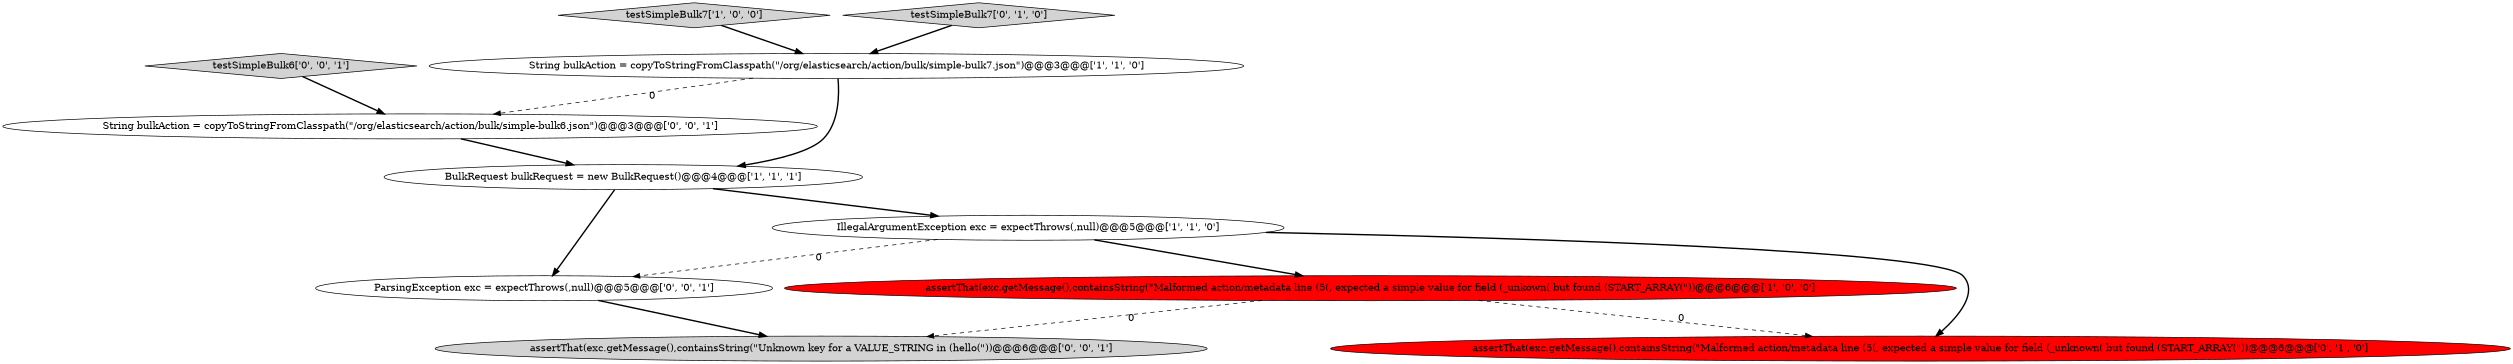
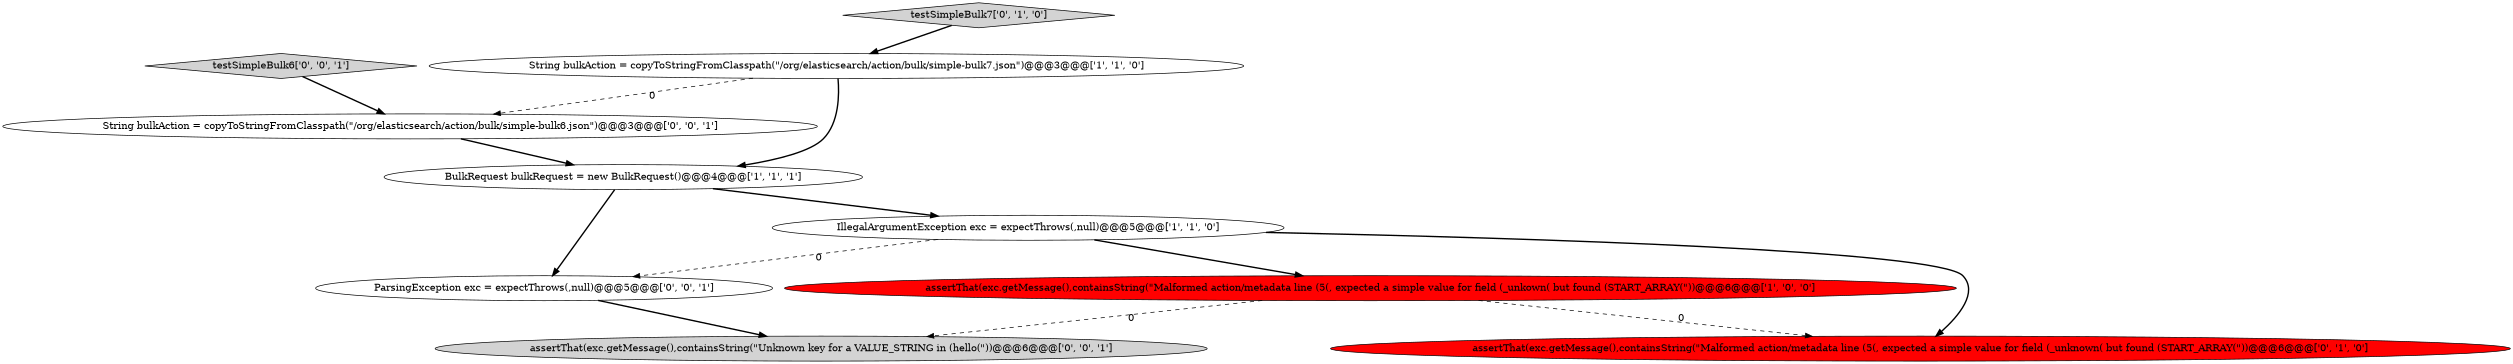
(694, 15) -> none
